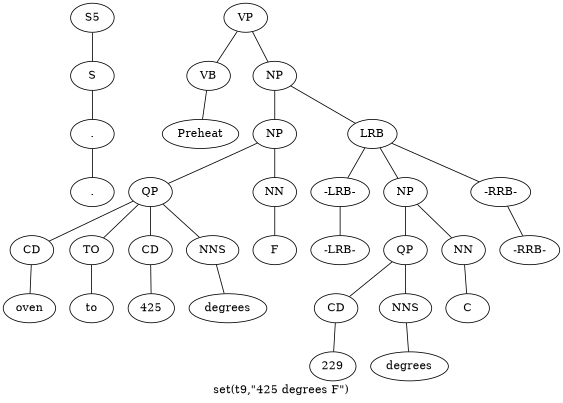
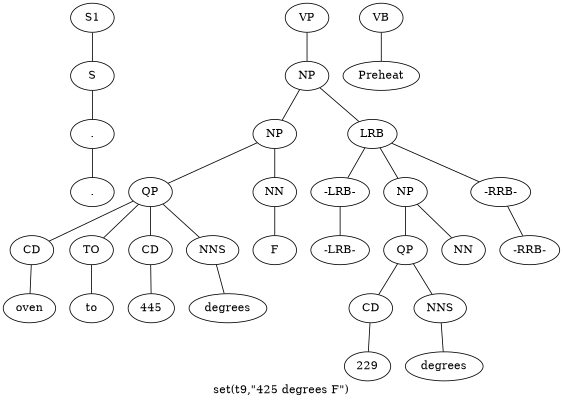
(92, 18) -> (92, 18)
(227, 47) -> none
(151, 308) -> (151, 308)
(468, 308) -> none
